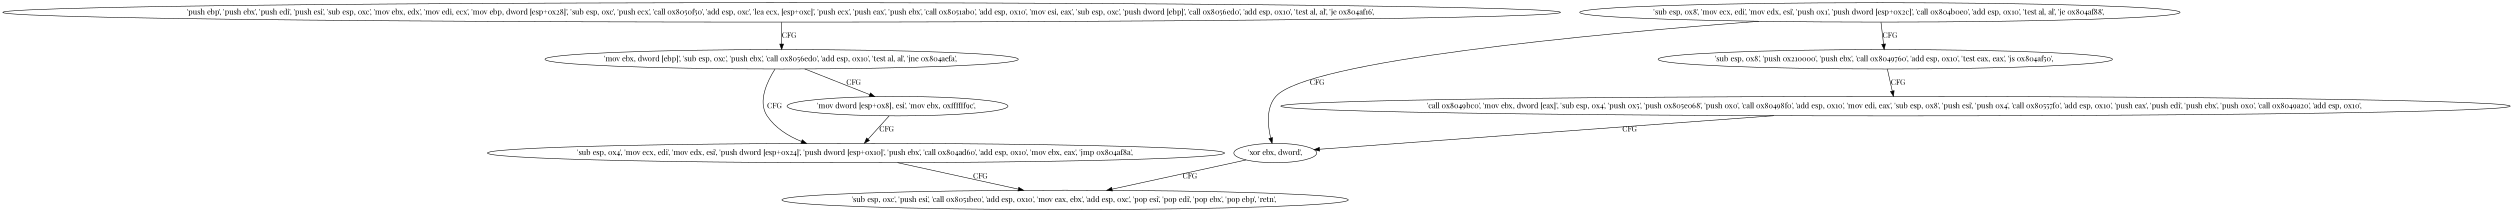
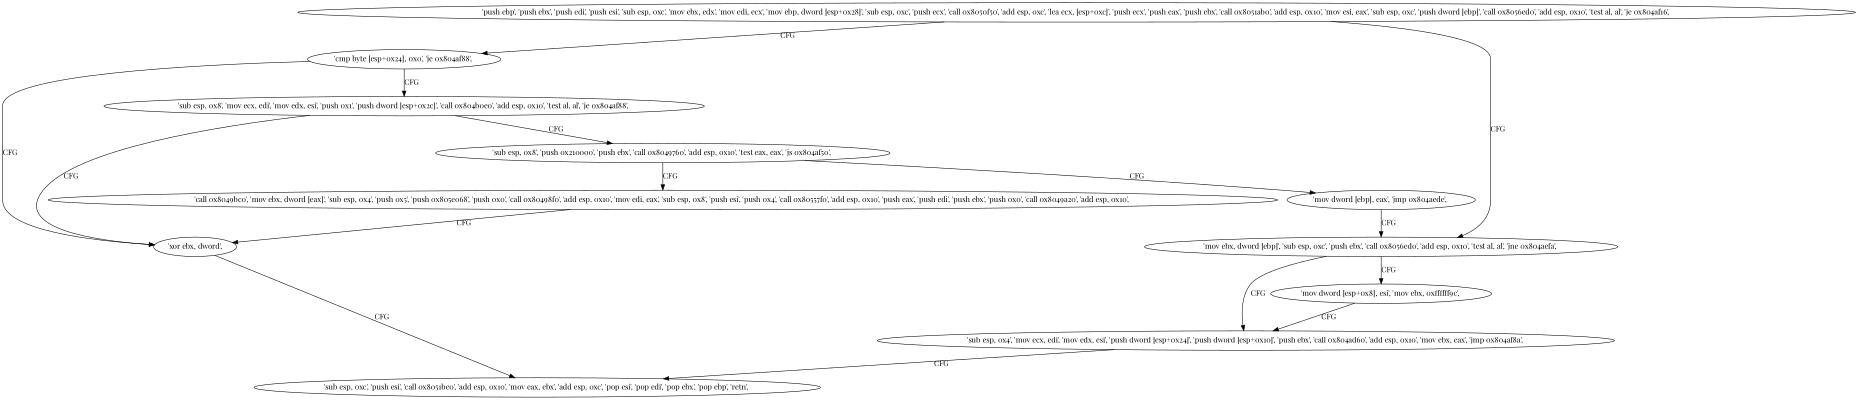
none -> (404, 59)
none -> (1381, 200)
